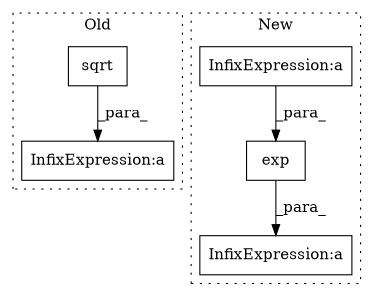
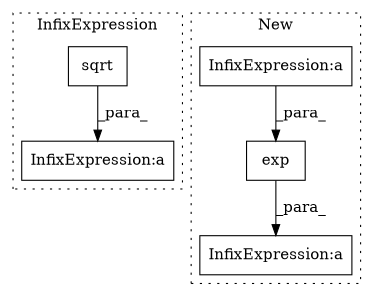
(98, 26) -> (98, 26)
